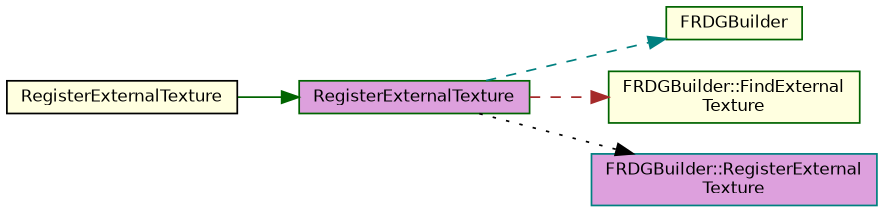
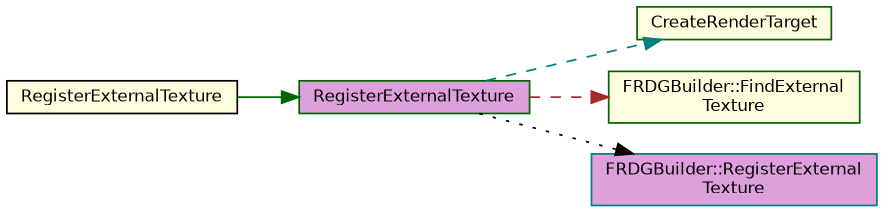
(734, 23) -> (734, 23)
